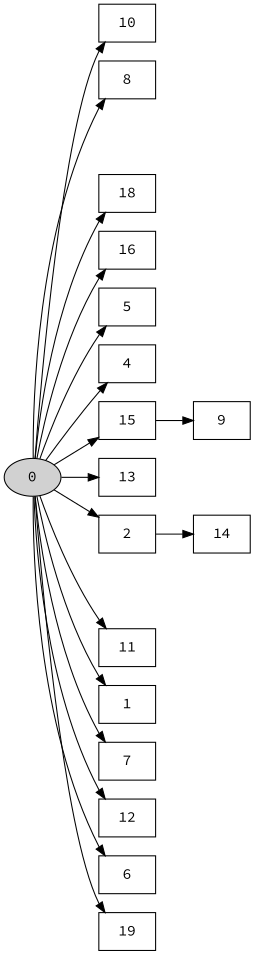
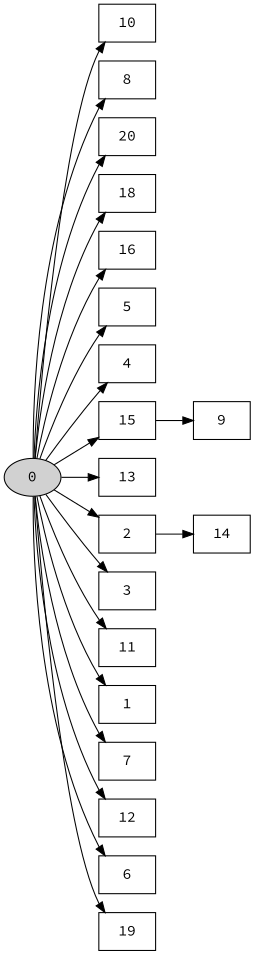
none -> (127, 137)
none -> (127, 591)
